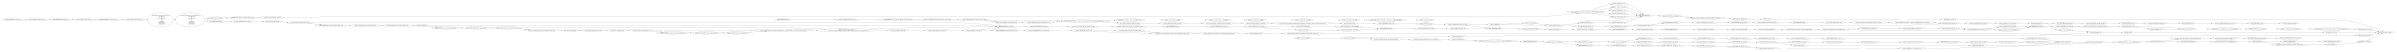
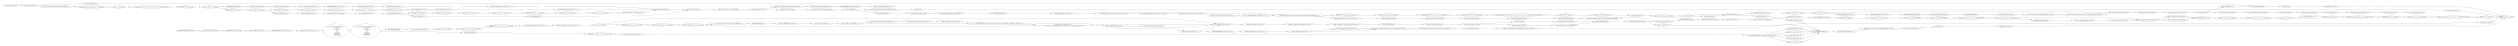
none -> (950, 13)
